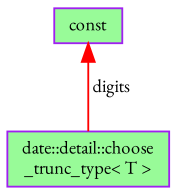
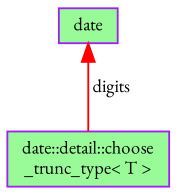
(88, 26) -> (88, 26)
